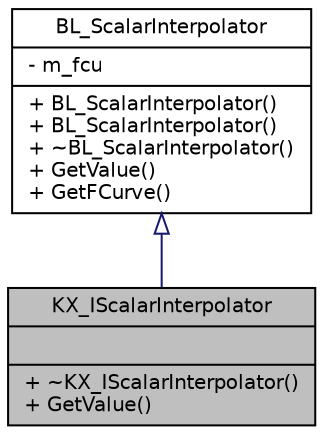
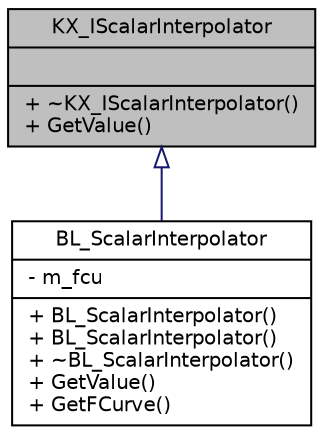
(162, 261) -> (162, 194)
